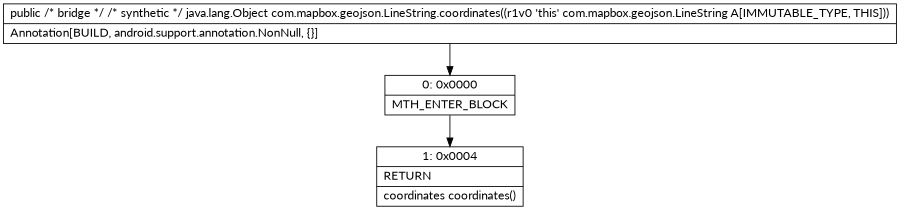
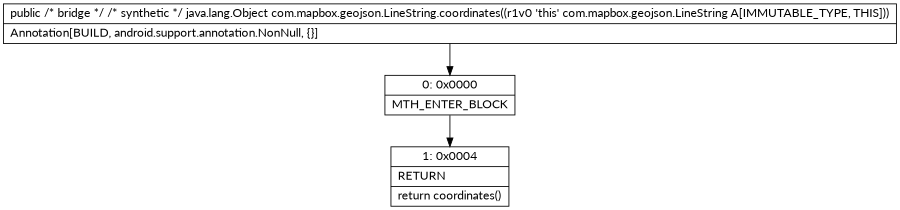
(450, 196) -> (450, 196)
